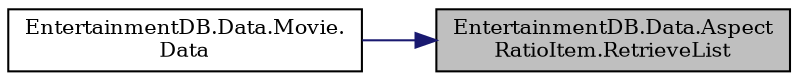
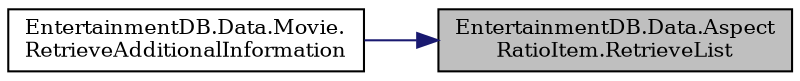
(185, 40) -> (186, 40)
